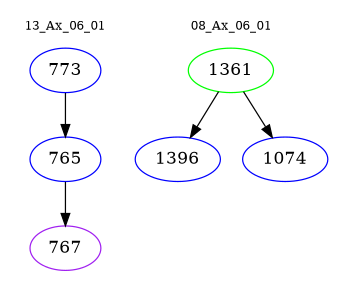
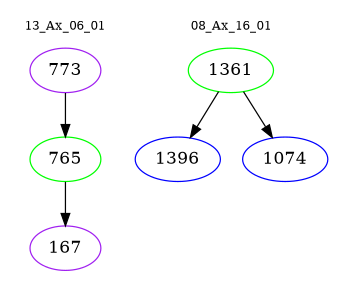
(232, 27) -> (232, 27)
(65, 70) -> (65, 70)
(65, 159) -> (65, 159)
(65, 248) -> (65, 248)
